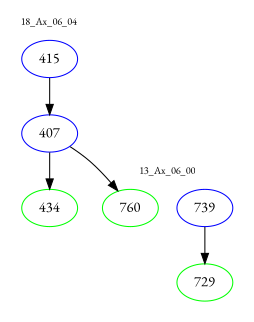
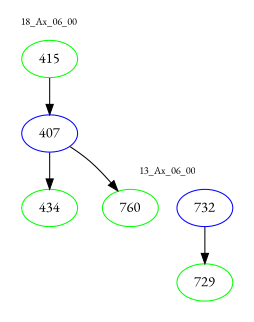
(49, 22) -> (49, 22)
(50, 59) -> (50, 59)
(205, 208) -> (205, 208)
